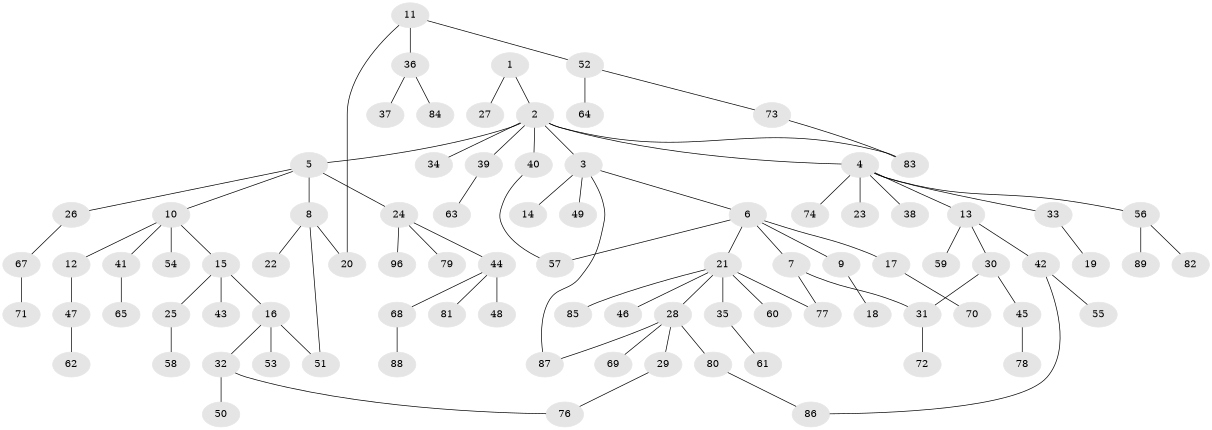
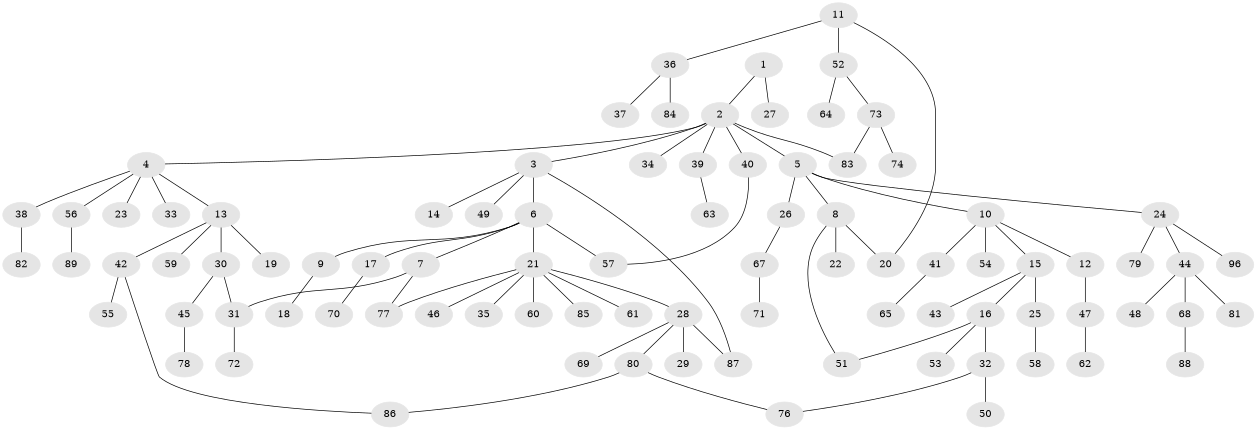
(835, 190) -> (887, 140)
(1072, 240) -> (246, 240)
(1166, 240) -> (21, 240)
(743, 340) -> (584, 290)
(614, 389) -> (707, 393)
